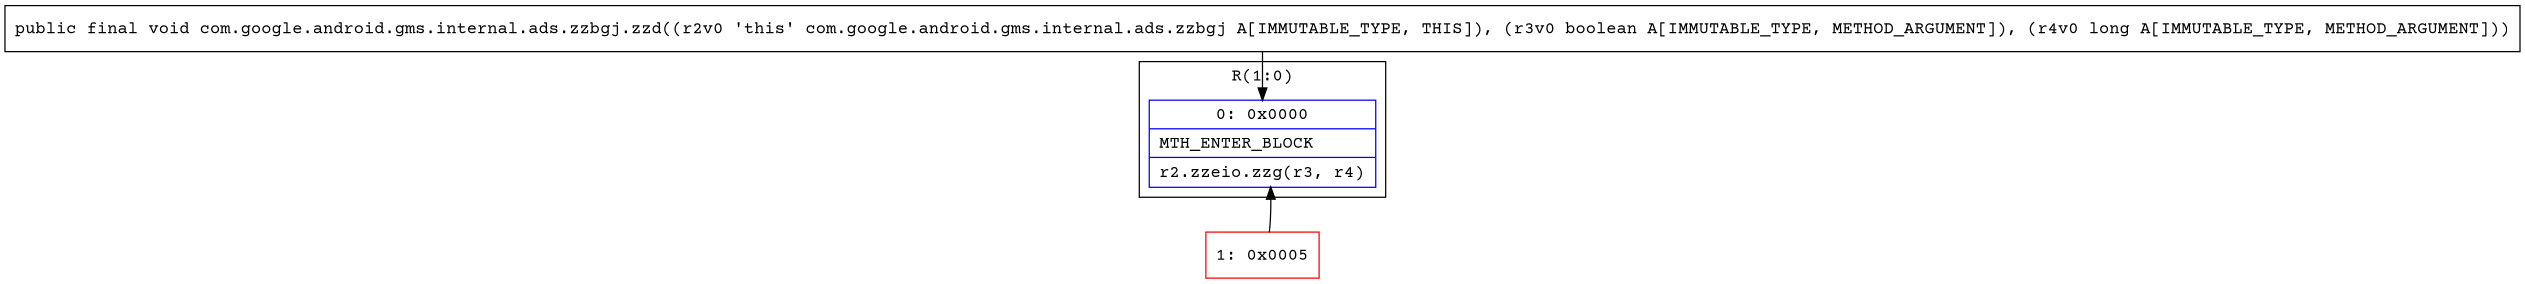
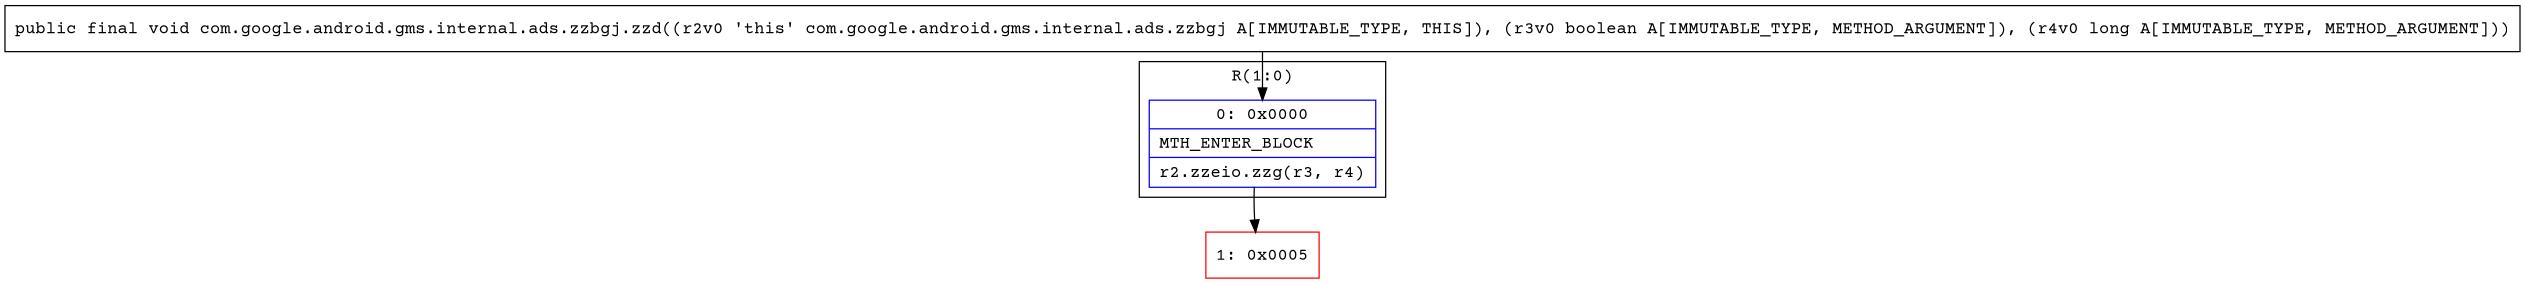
(1271, 216) -> (1254, 205)
